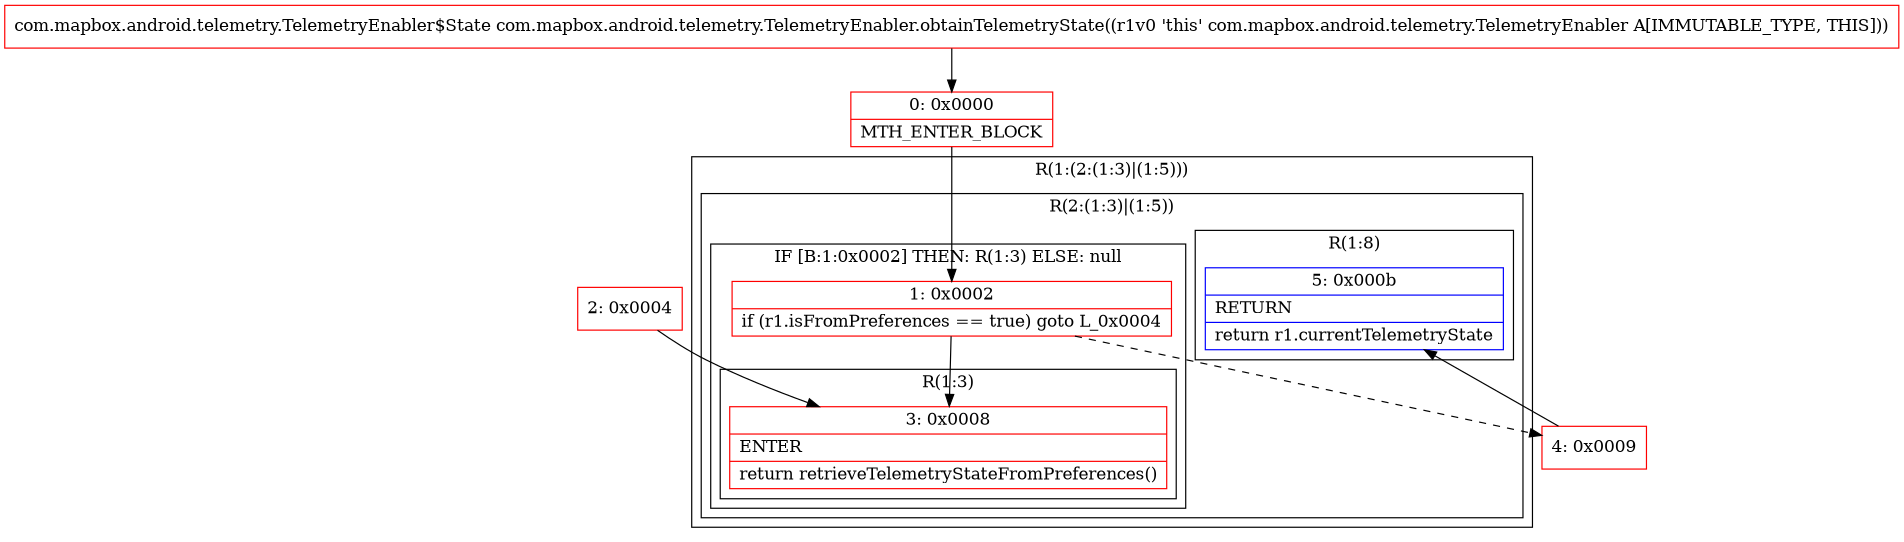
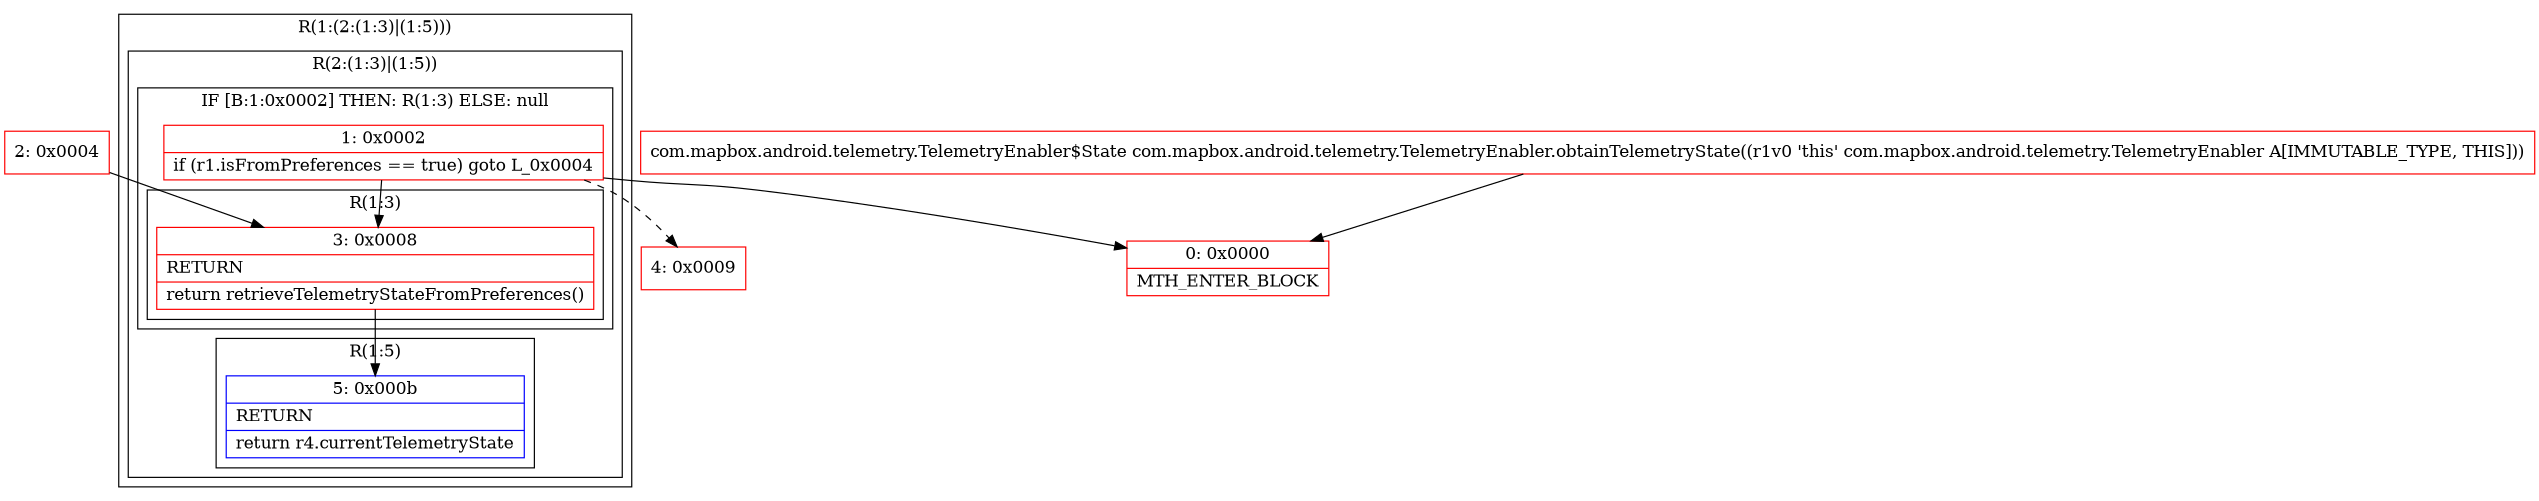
(952, 208) -> (860, 204)
(1354, 244) -> (375, 352)
(1354, 335) -> (375, 444)
(1497, 391) -> (375, 346)
(771, 447) -> (205, 268)
